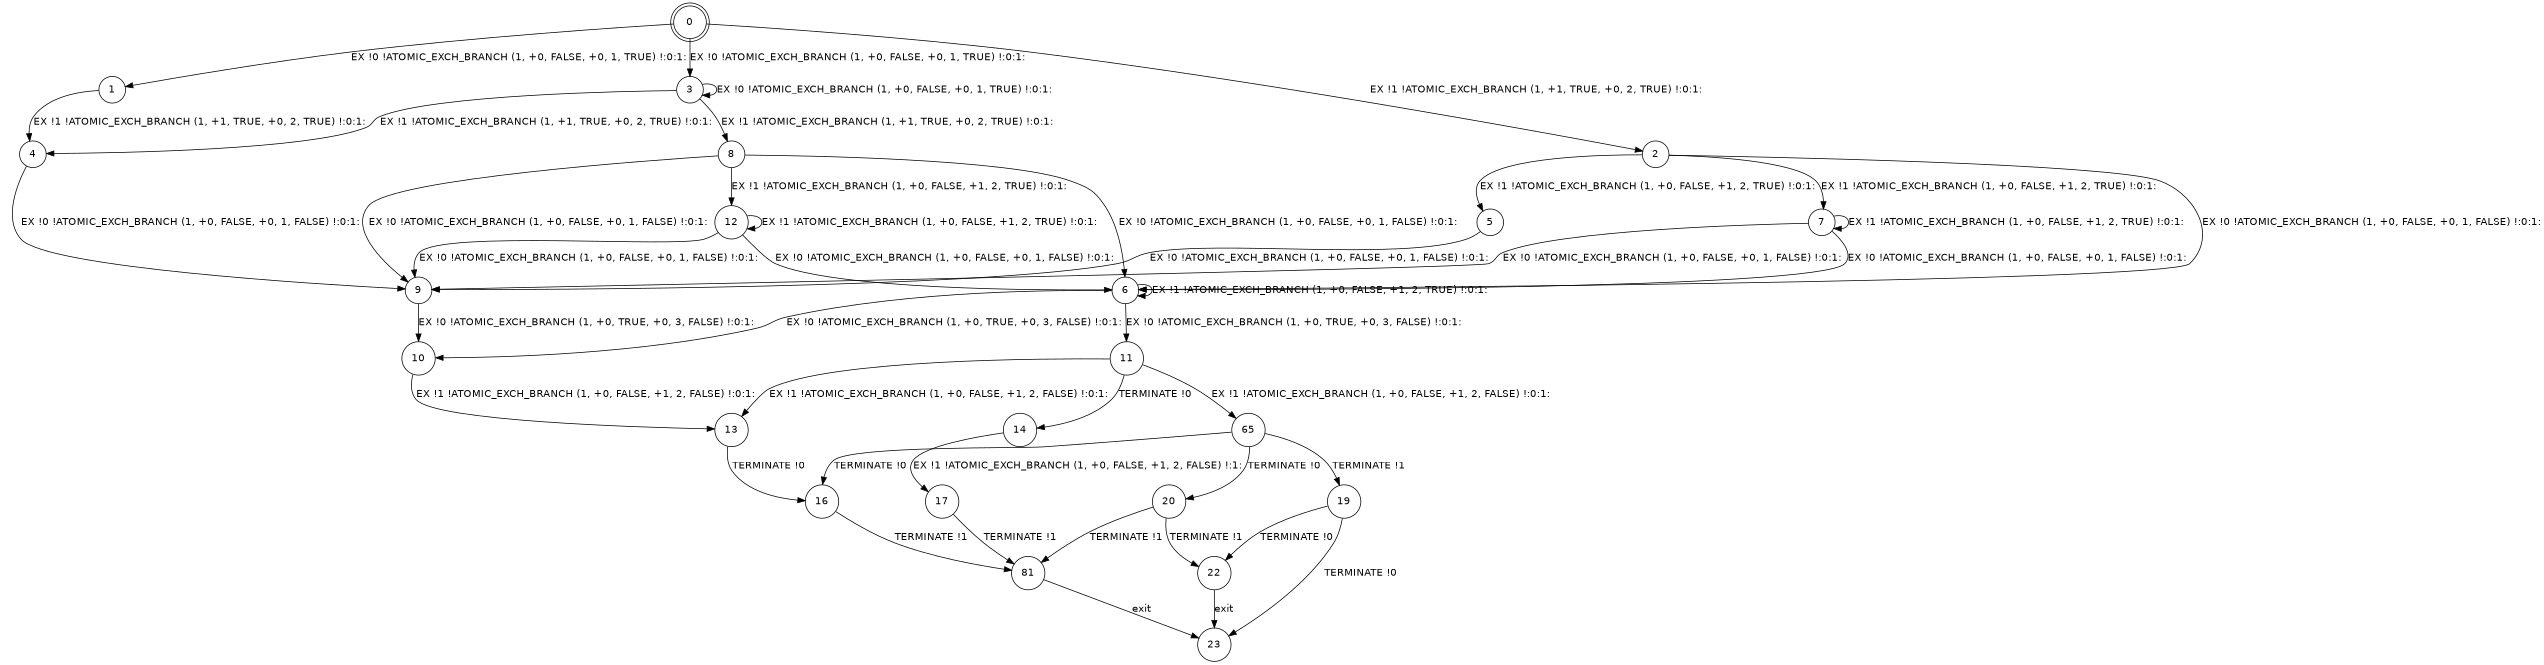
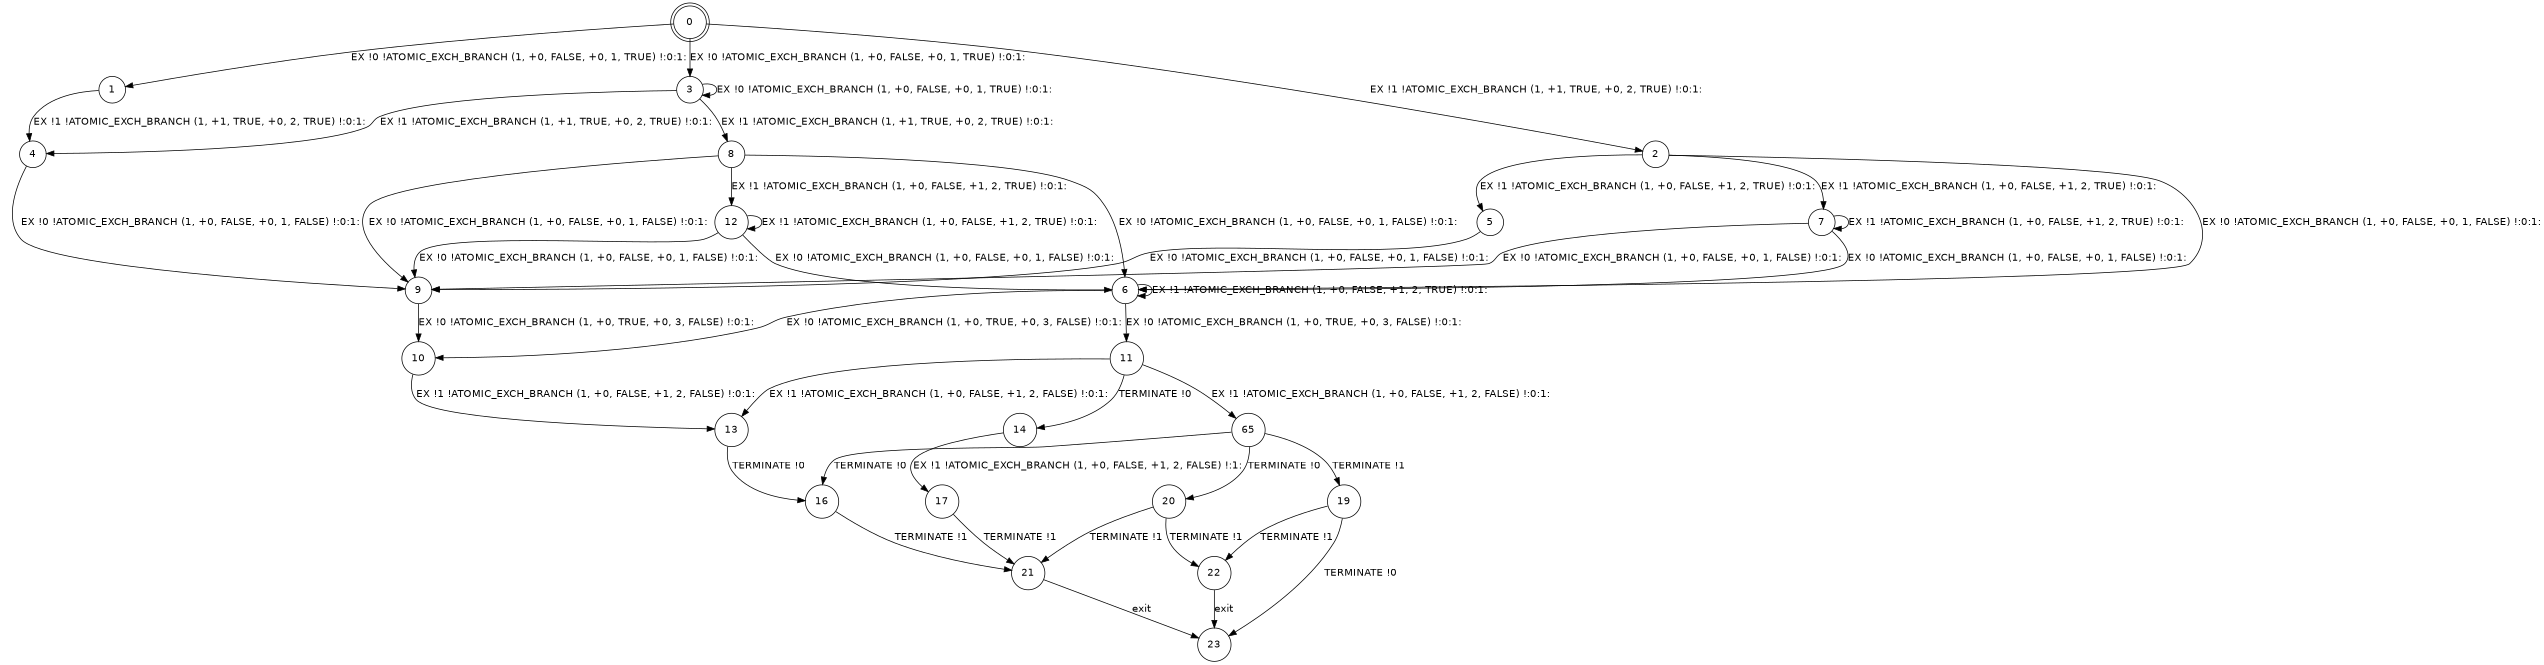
(1297, 537) -> (1297, 537)
(1028, 573) -> (1028, 573)
